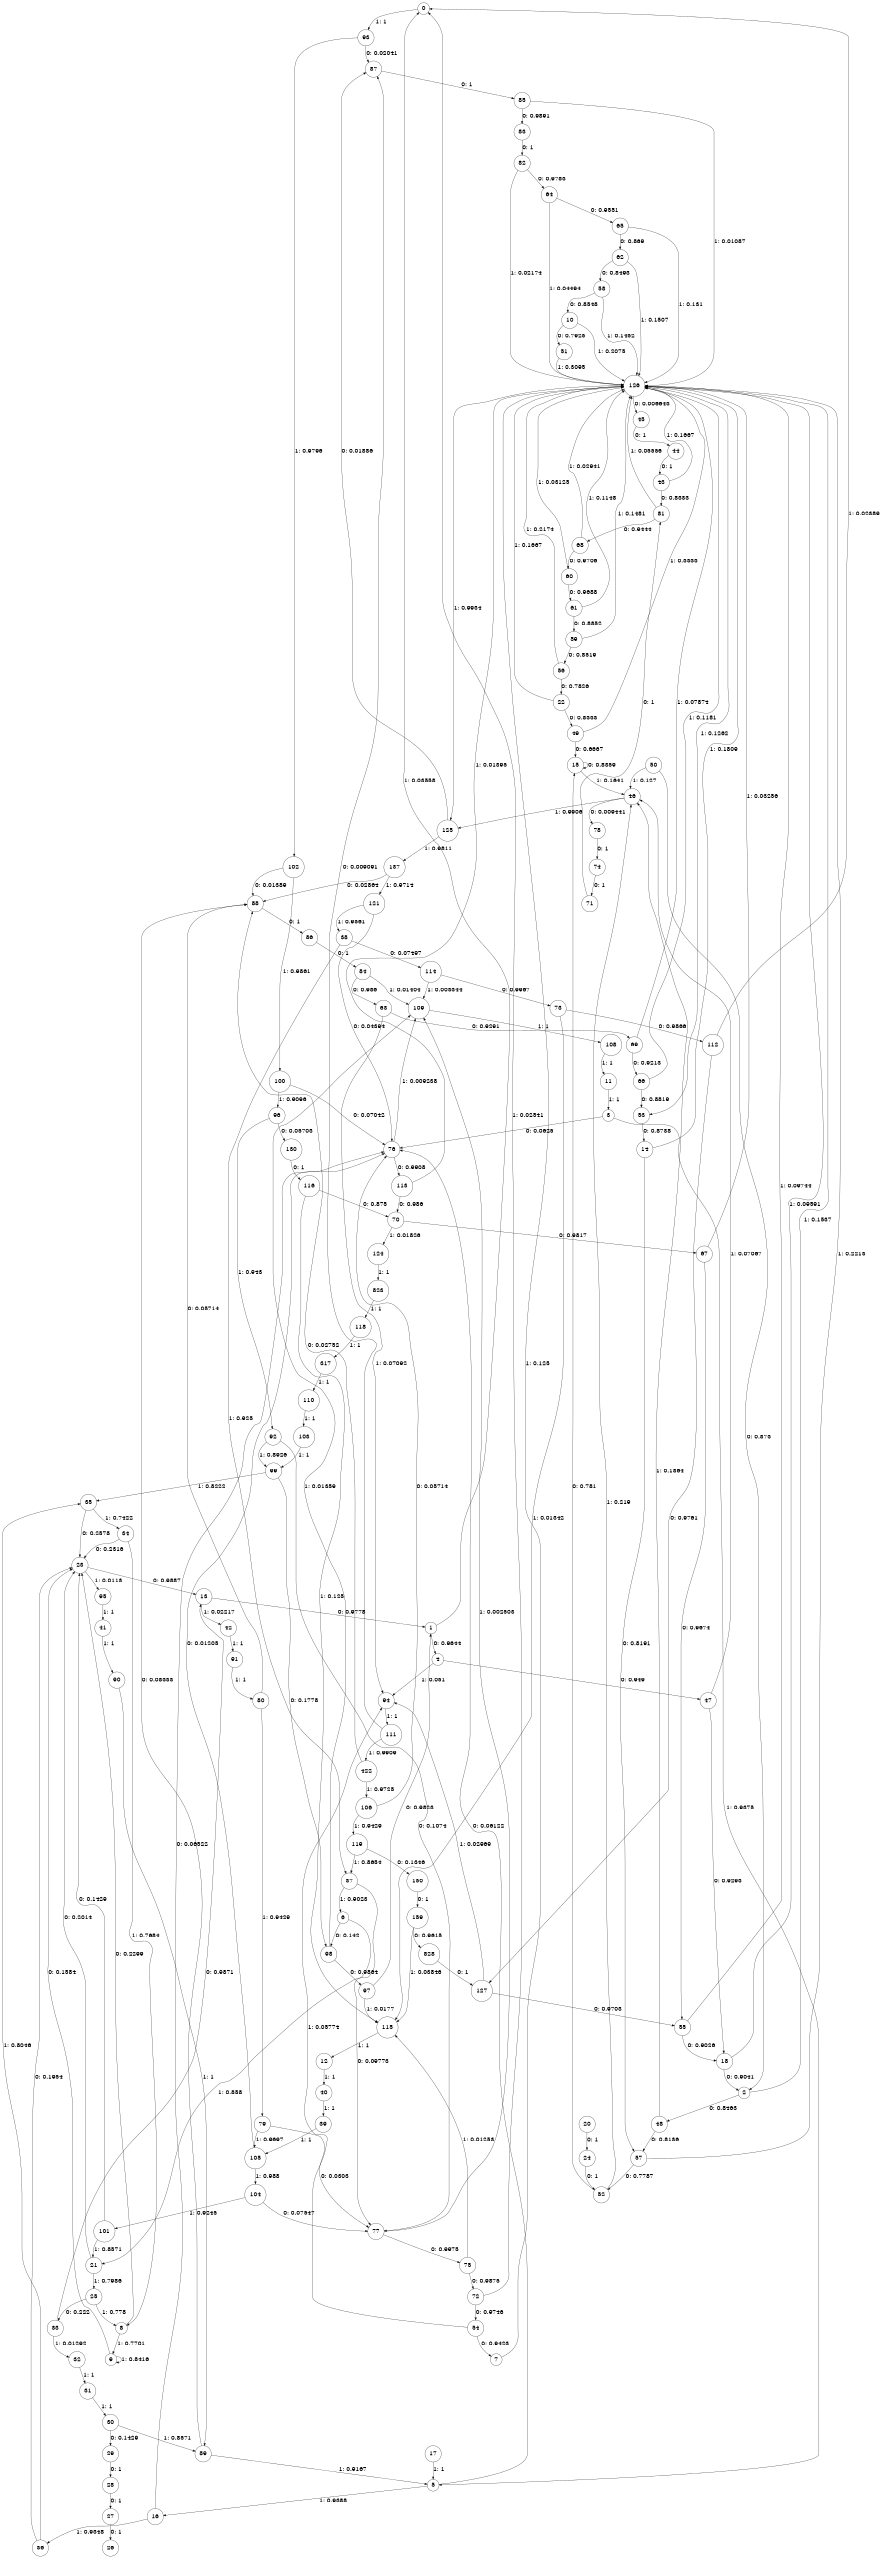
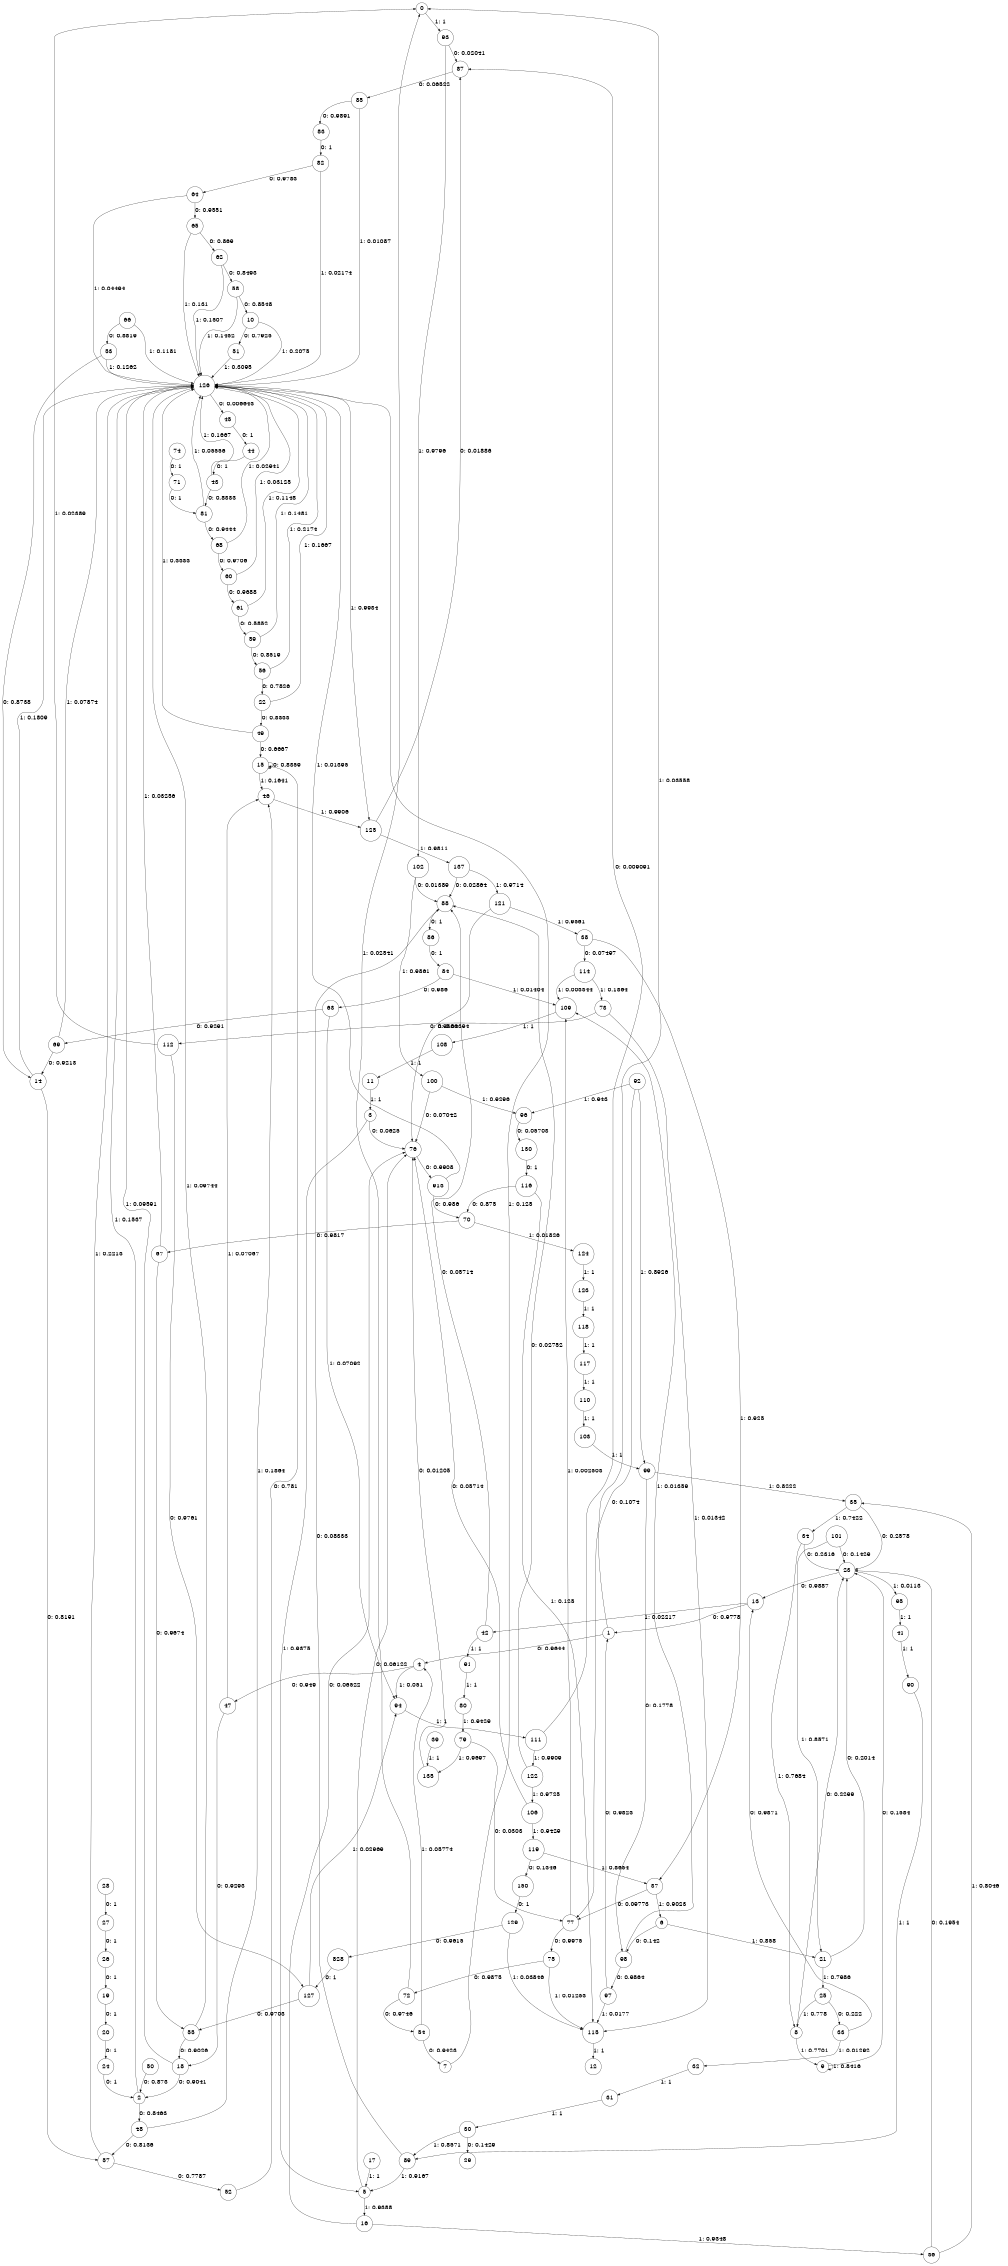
(474, 85) -> (436, 85)
(591, 624) -> (257, 624)
(705, 723) -> (143, 382)
(635, 774) -> none
(597, 831) -> none
(519, 990) -> (617, 990)
(633, 1063) -> (48, 1062)
(400, 1081) -> none
(295, 1100) -> (499, 1100)
(402, 1186) -> (438, 1186)
(237, 1267) -> (582, 1098)
(187, 1287) -> (439, 1259)
(378, 1291) -> (583, 1291)
(326, 1364) -> (585, 1364)
(606, 1497) -> none
(366, 1771) -> (532, 1777)
(418, 1918) -> (513, 1923)
none -> (106, 1996)
(308, 2082) -> (421, 1845)
(324, 2093) -> none
(255, 2158) -> (428, 1777)
(586, 2178) -> (112, 2091)
(255, 2195) -> none
(110, 2468) -> none
